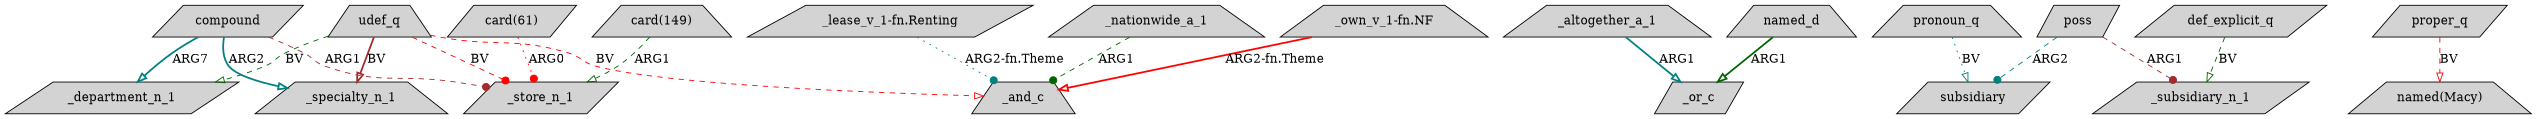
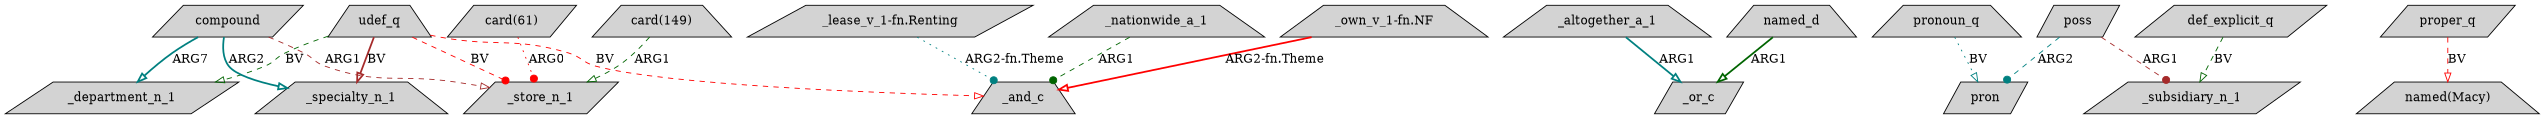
(371, 77) -> (371, 77)
(1973, 98) -> (1986, 98)
